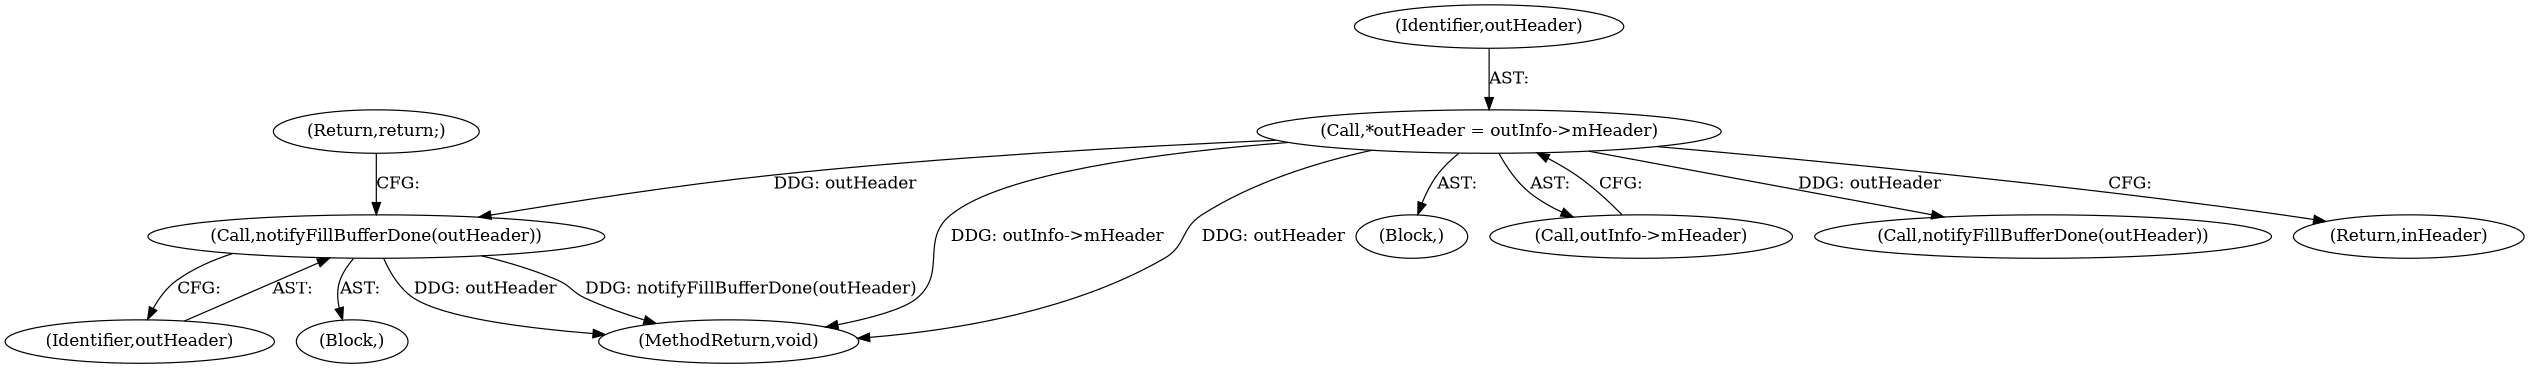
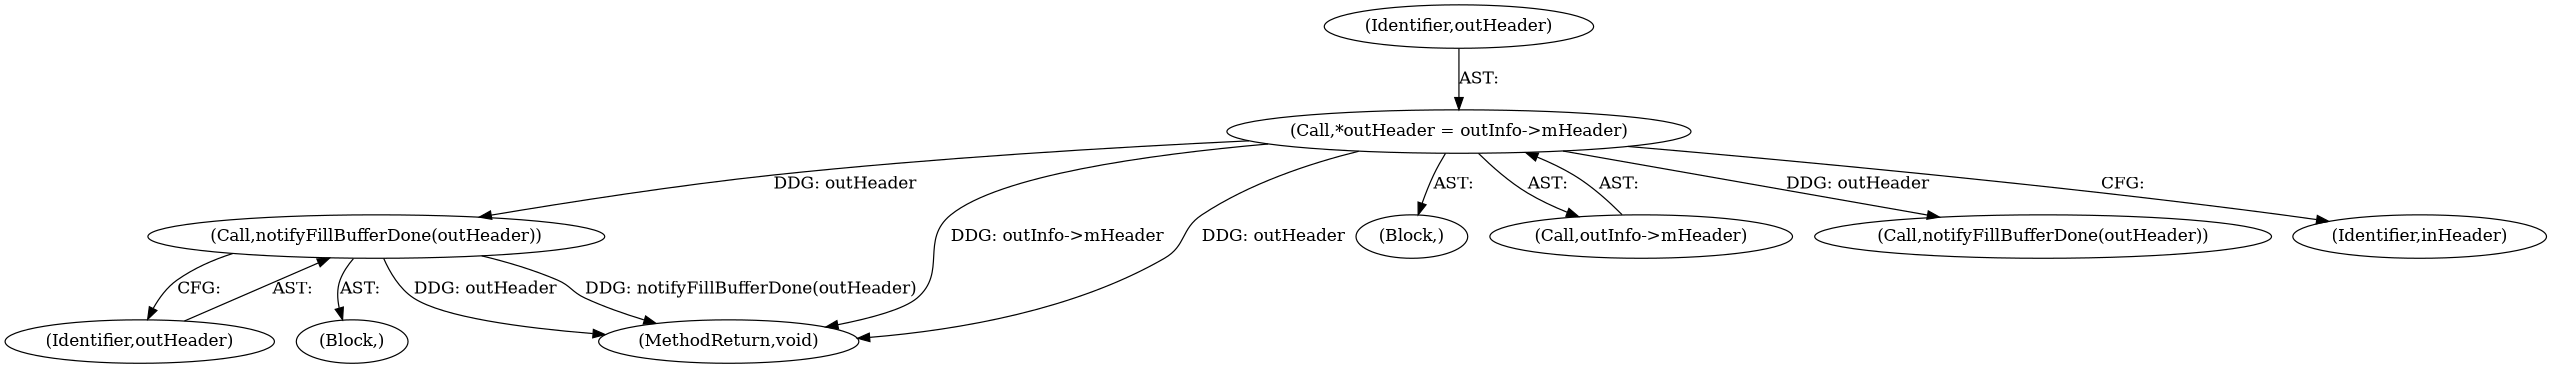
(376, 132) -> none
(1624, 184) -> (1622, 184)
(2409, 237) -> (2420, 237)
